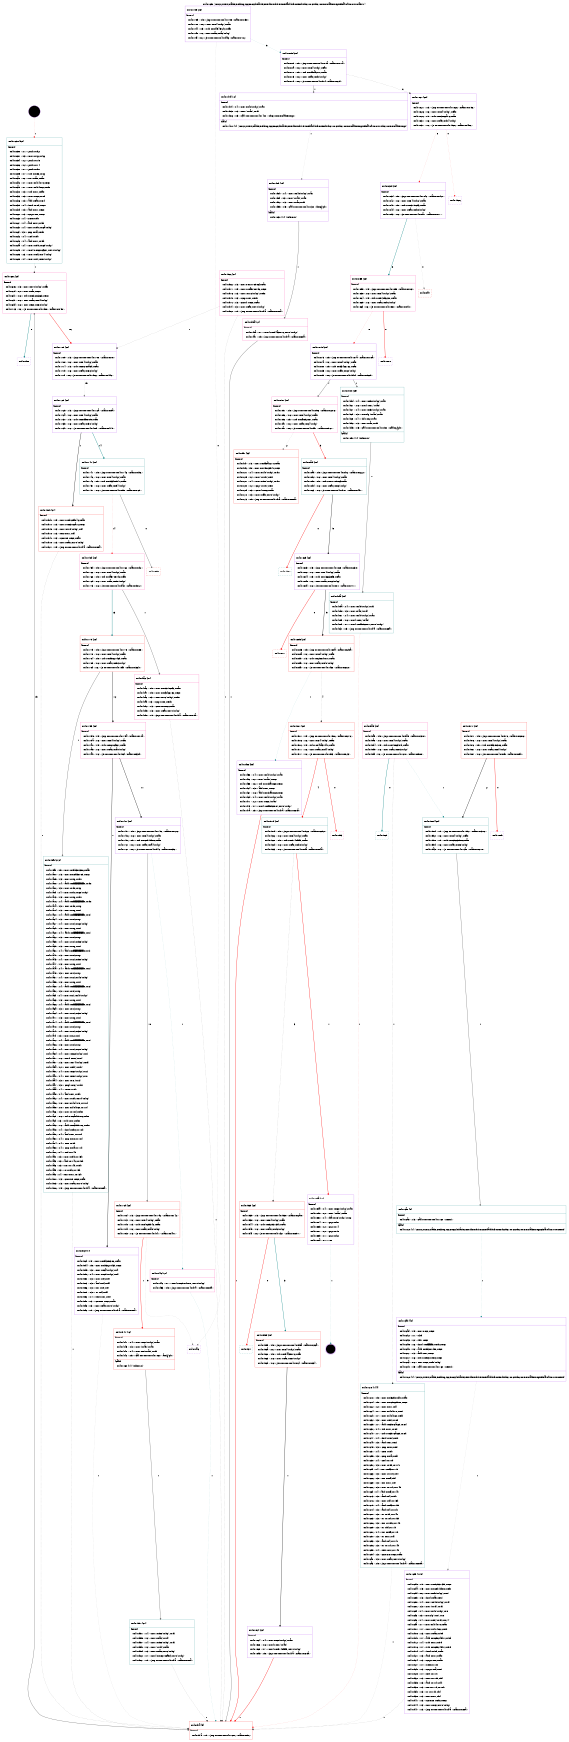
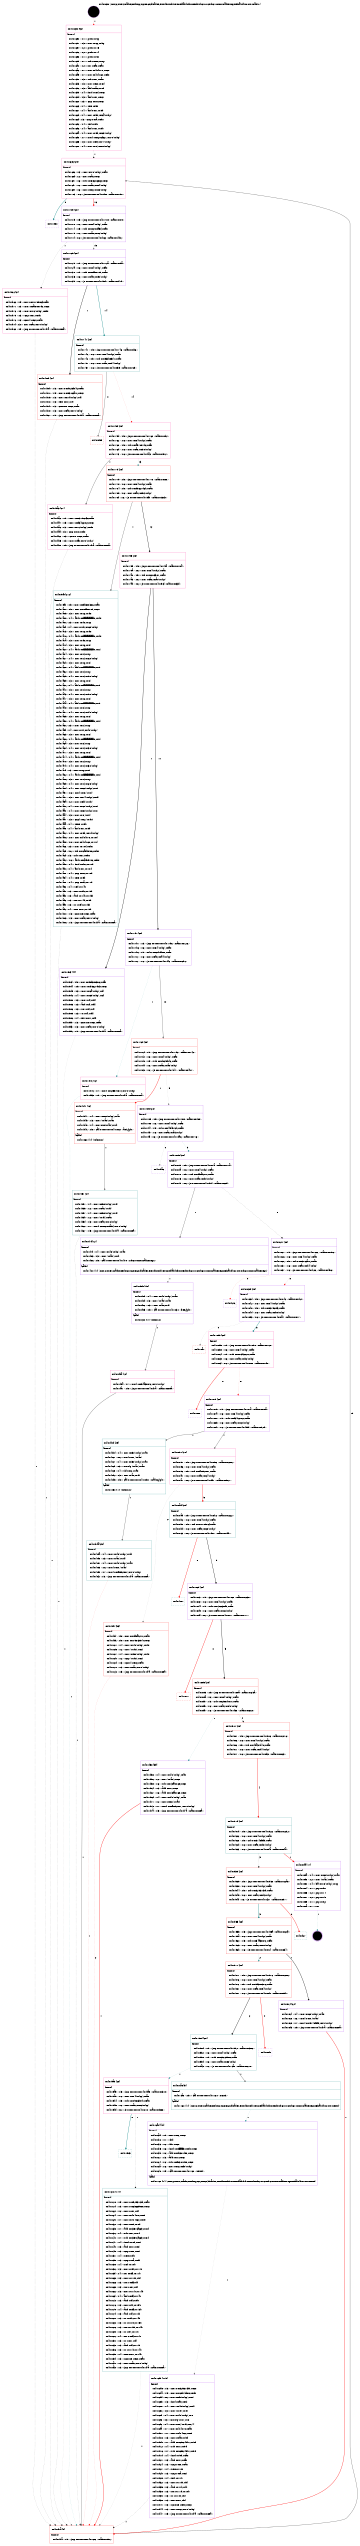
(34, 200) -> (94, 88)
(169, 327) -> (52, 263)
(112, 612) -> (138, 461)
(425, 787) -> (180, 2073)
(337, 835) -> none
(146, 1307) -> (167, 1089)
none -> (259, 1957)
none -> (94, 2099)
